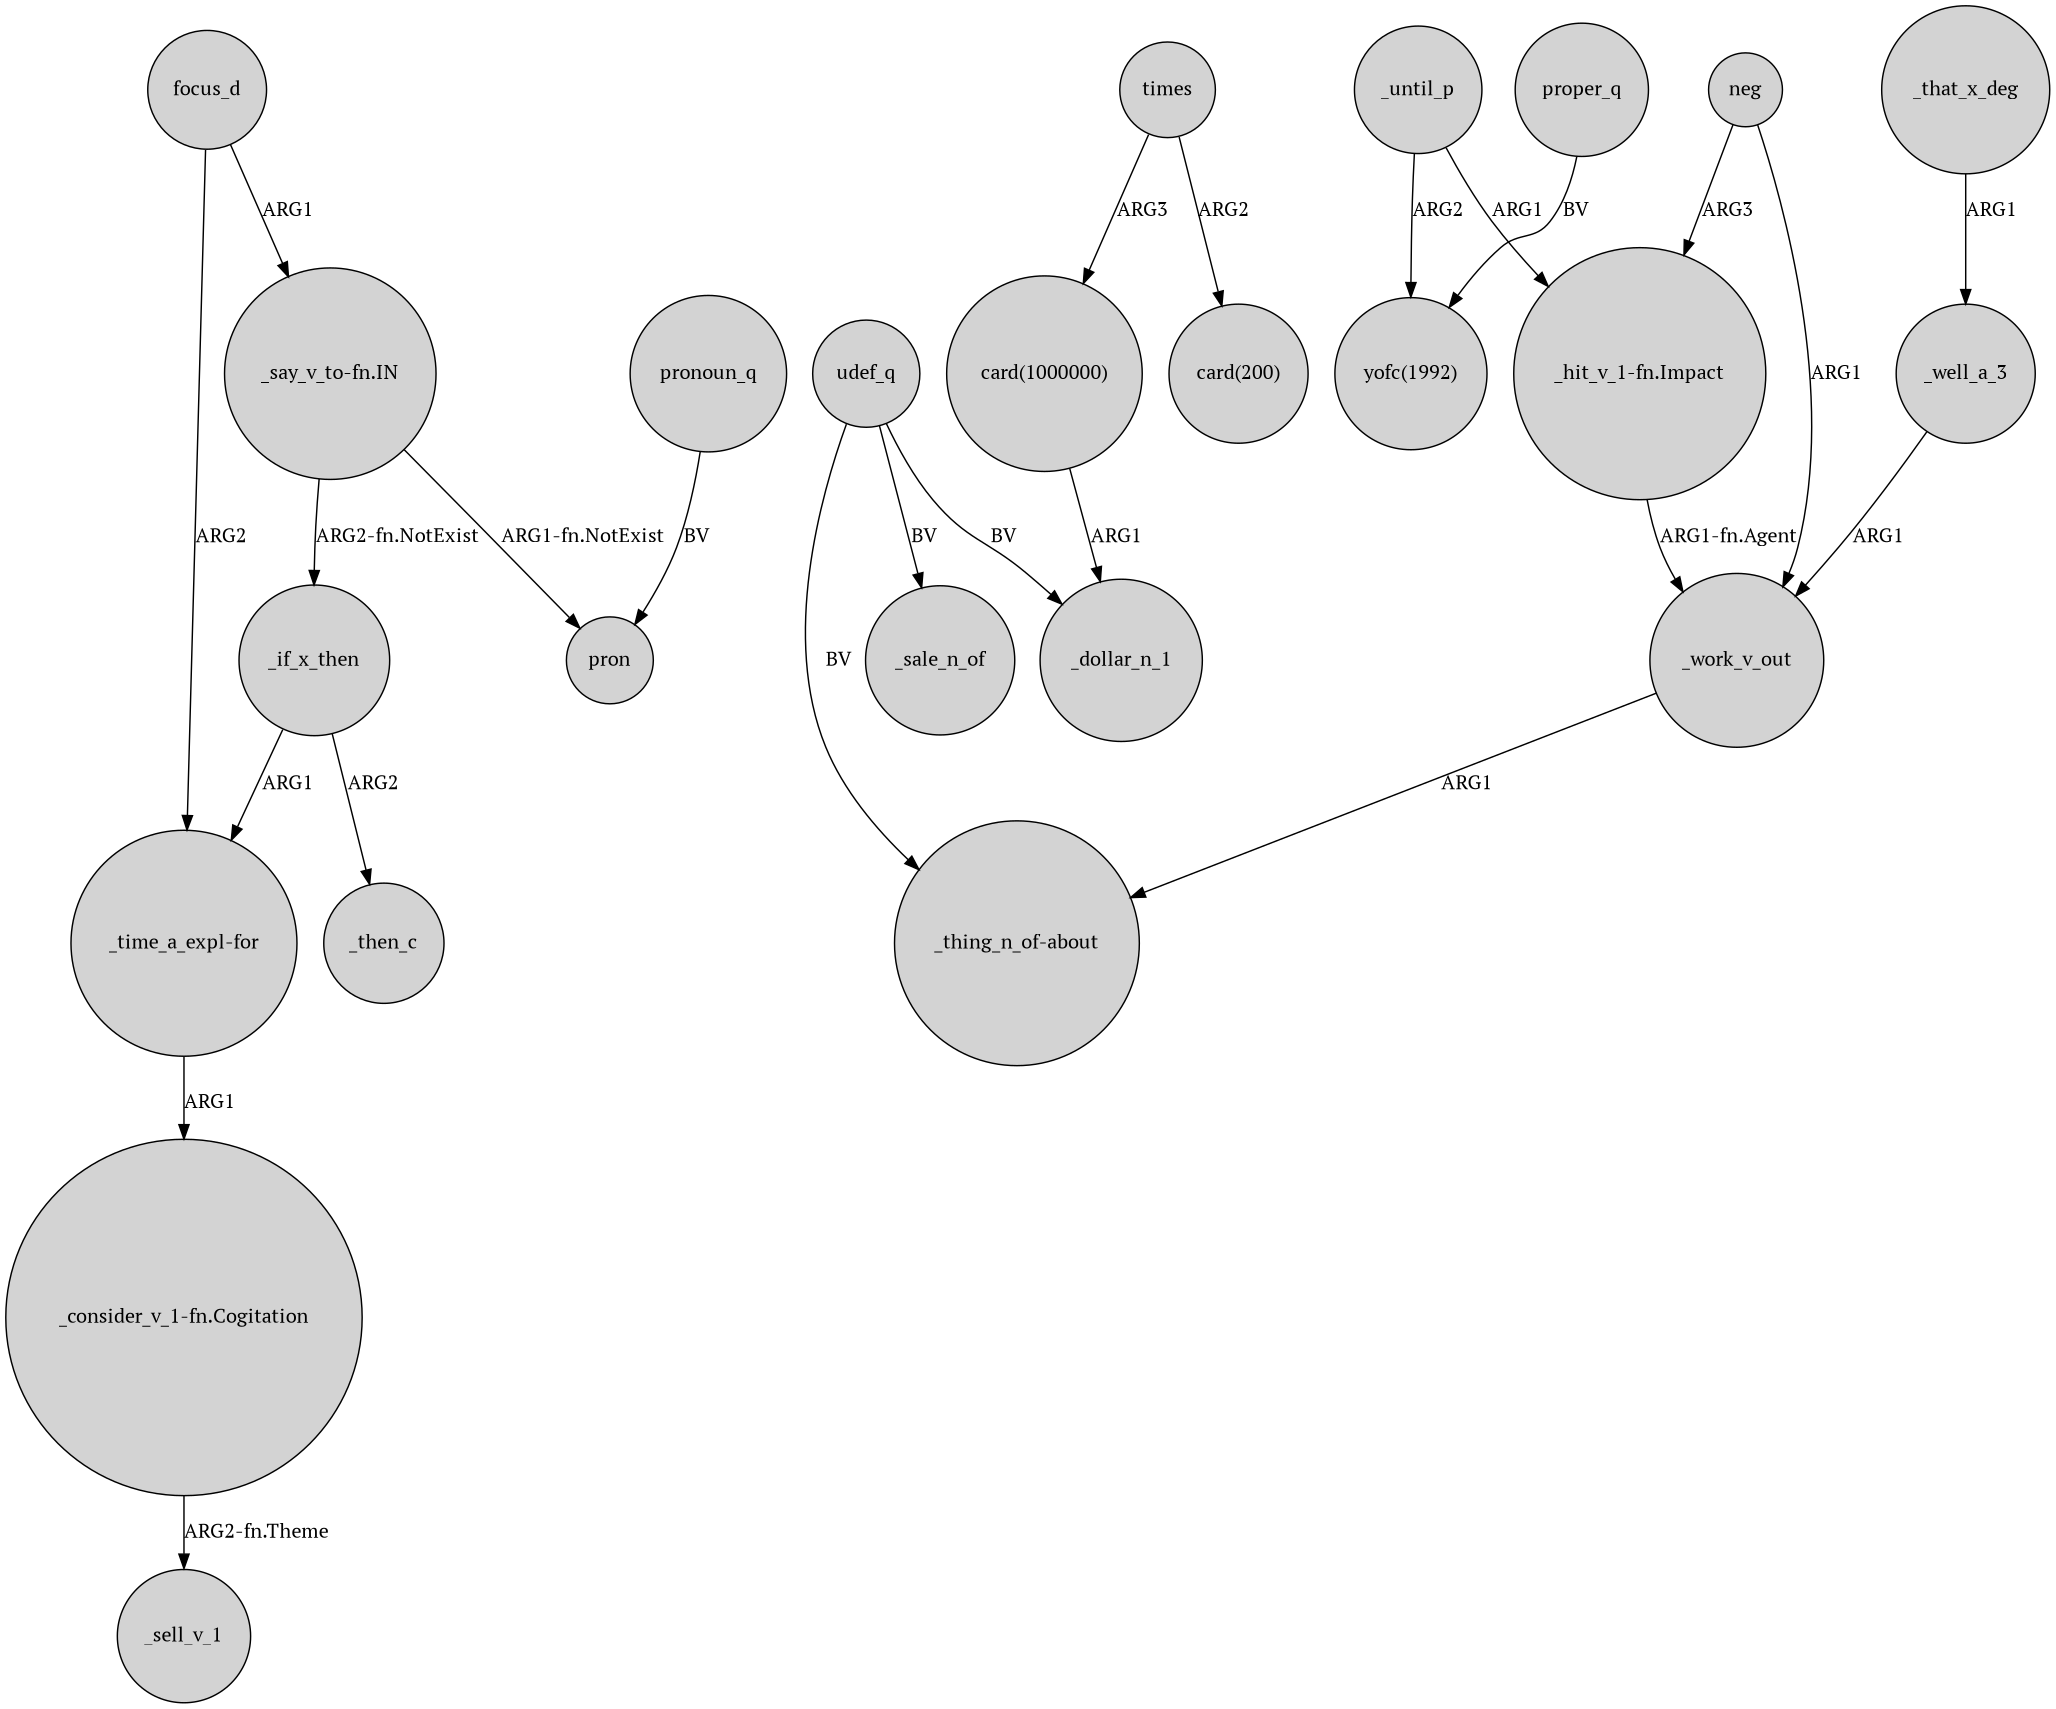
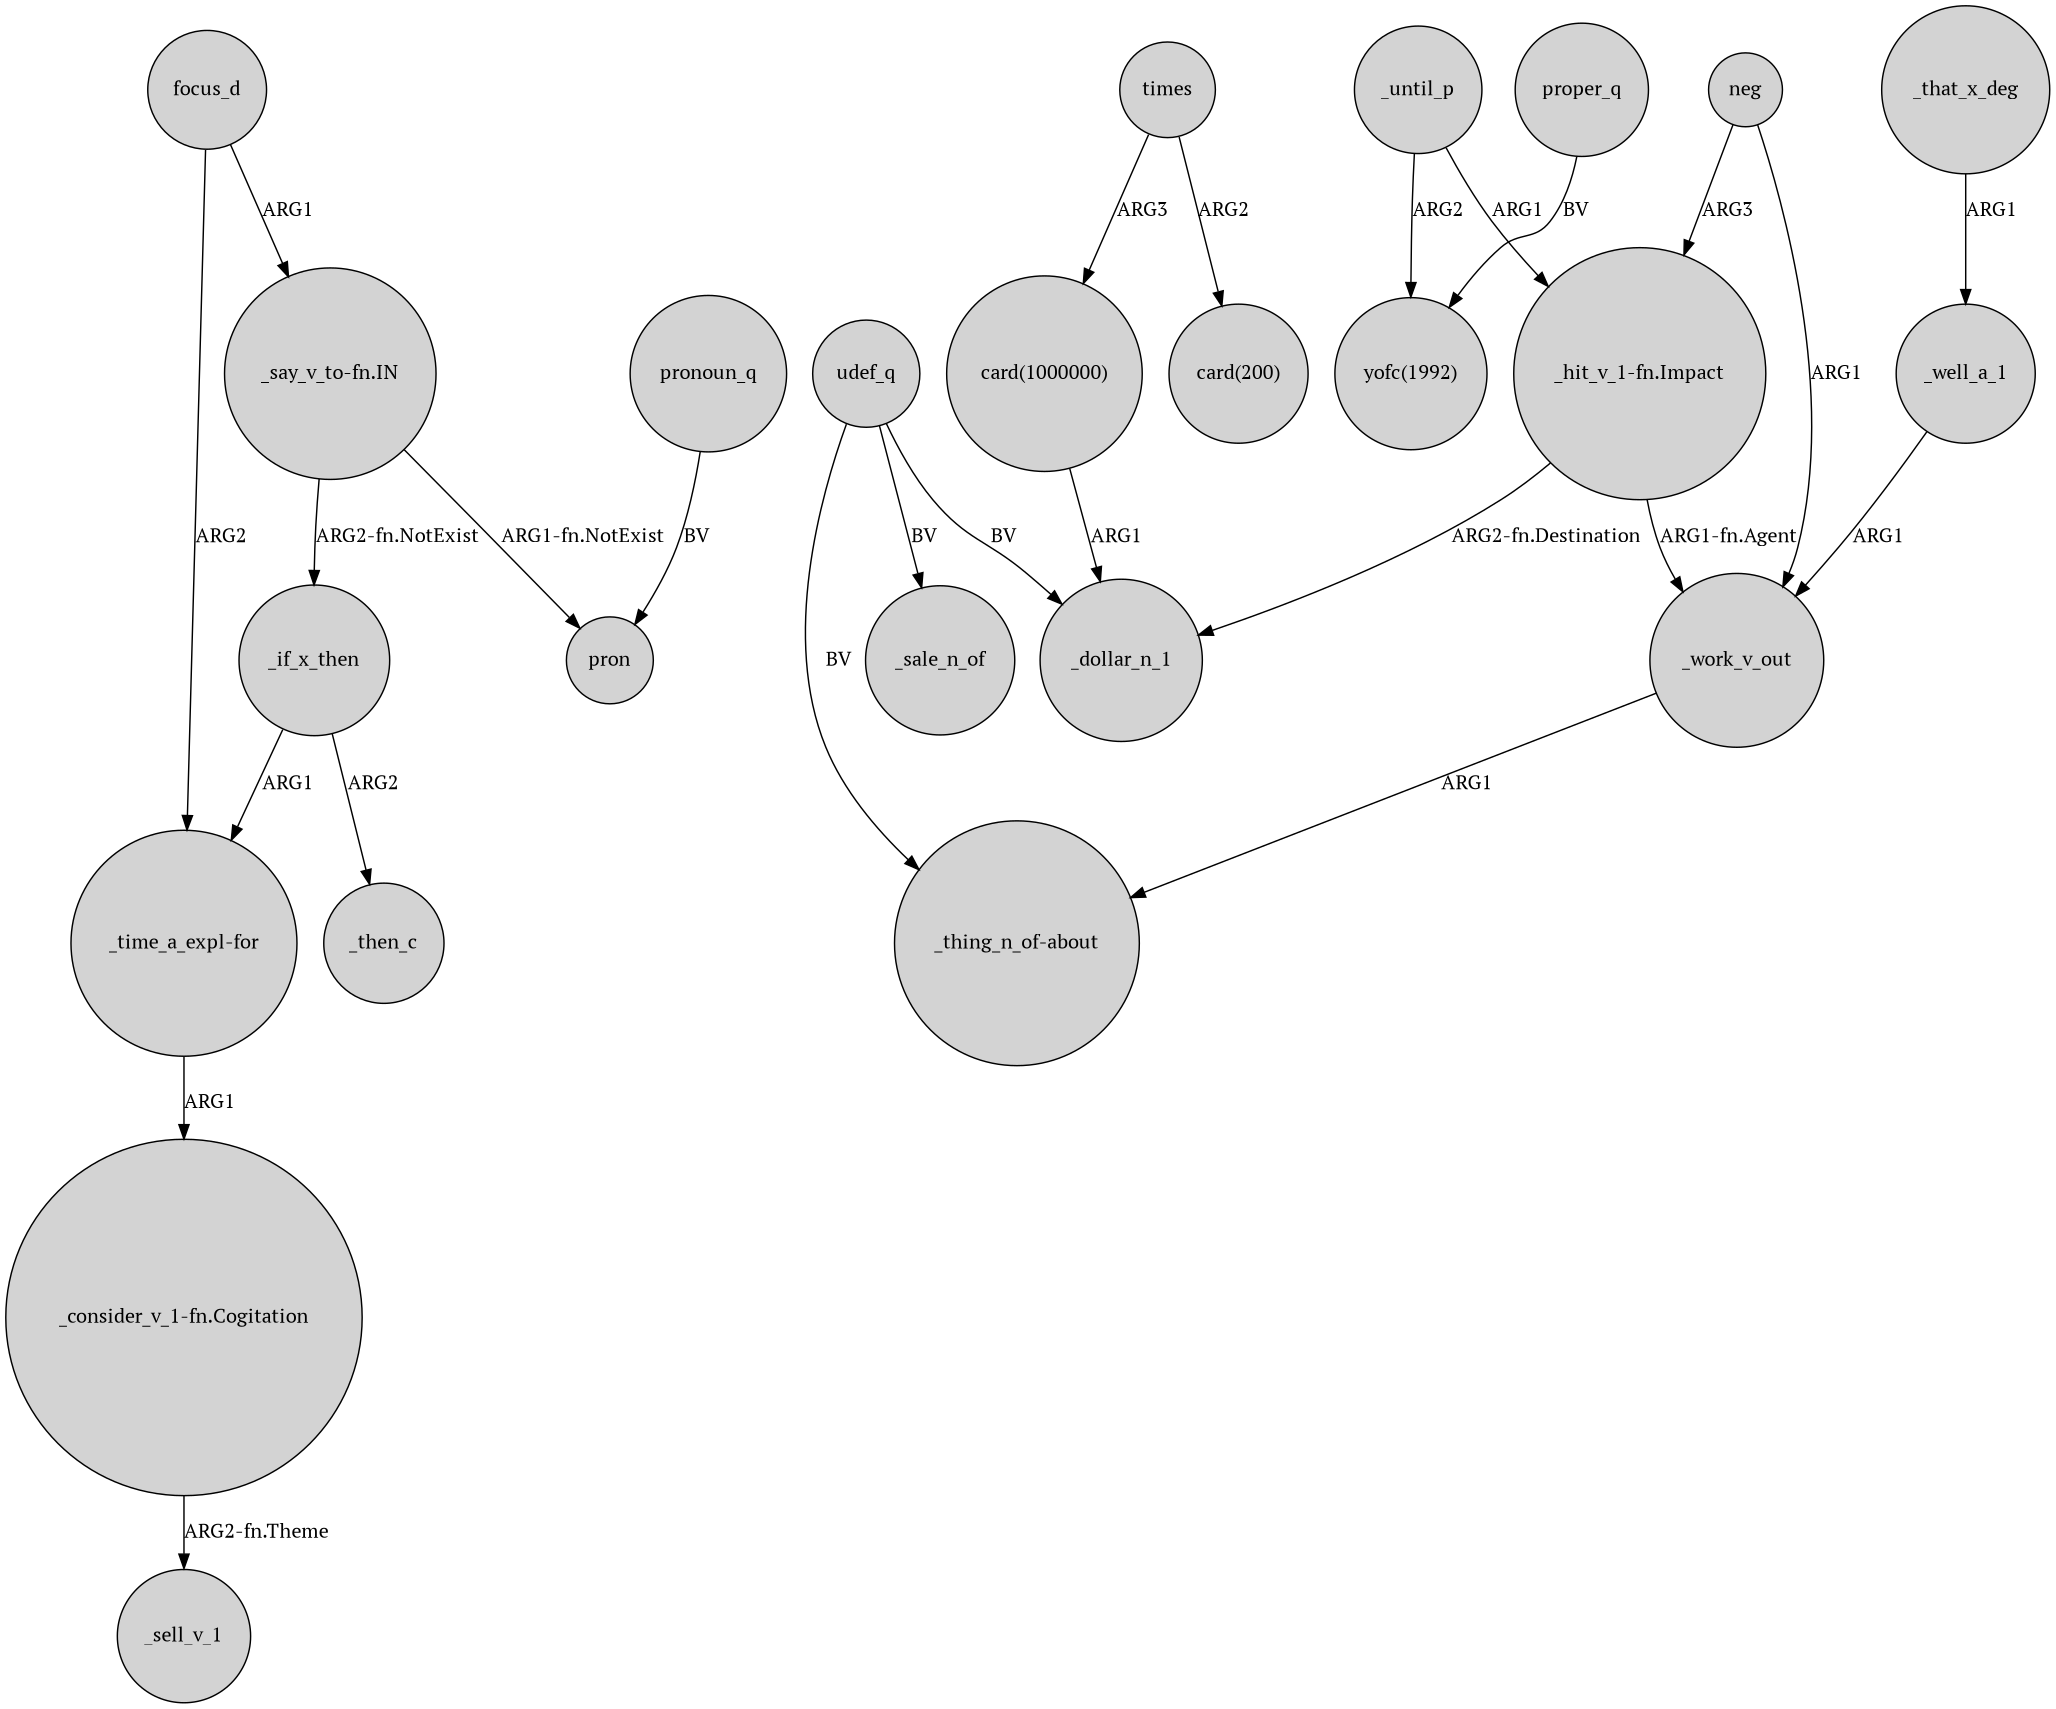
(1966, 374) -> (1966, 374)
none -> (1388, 560)
